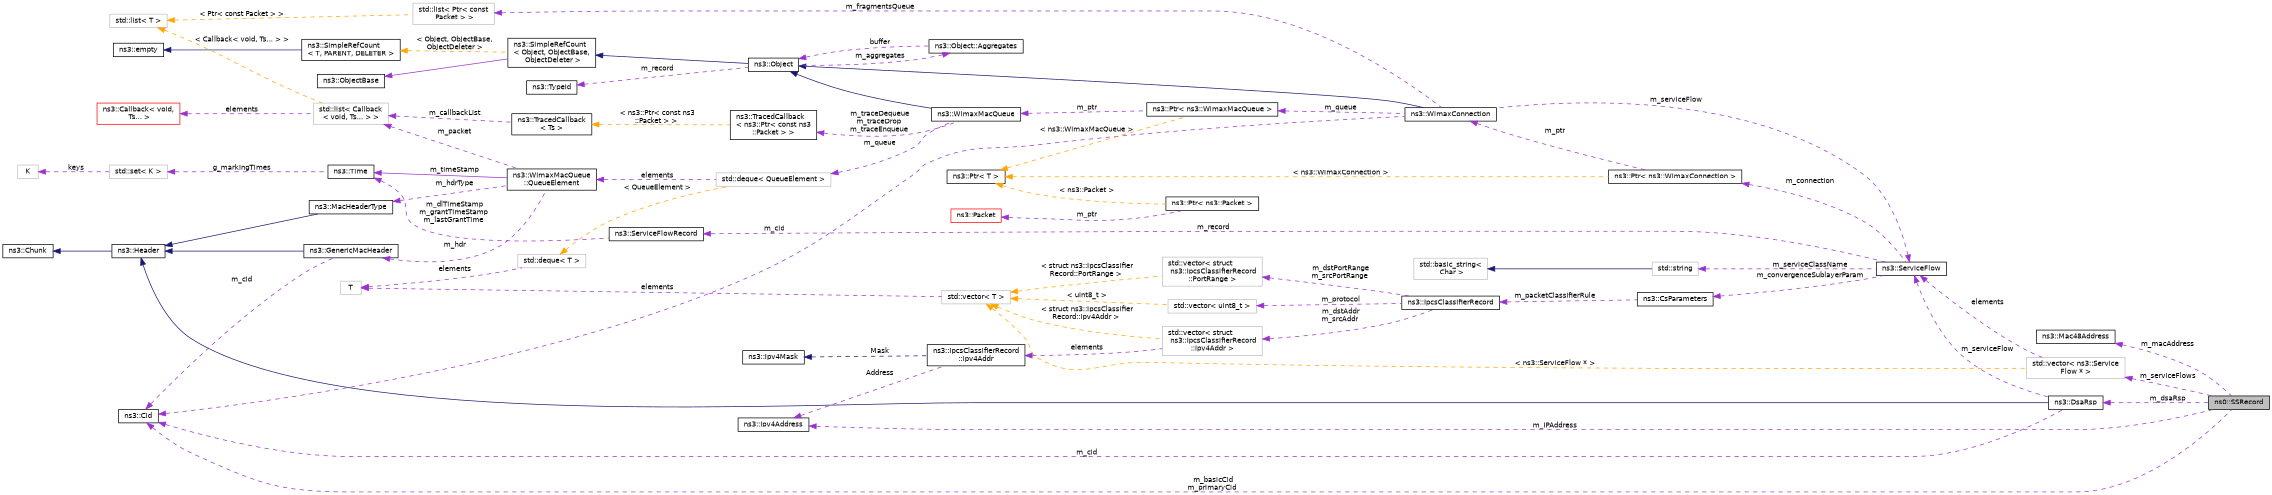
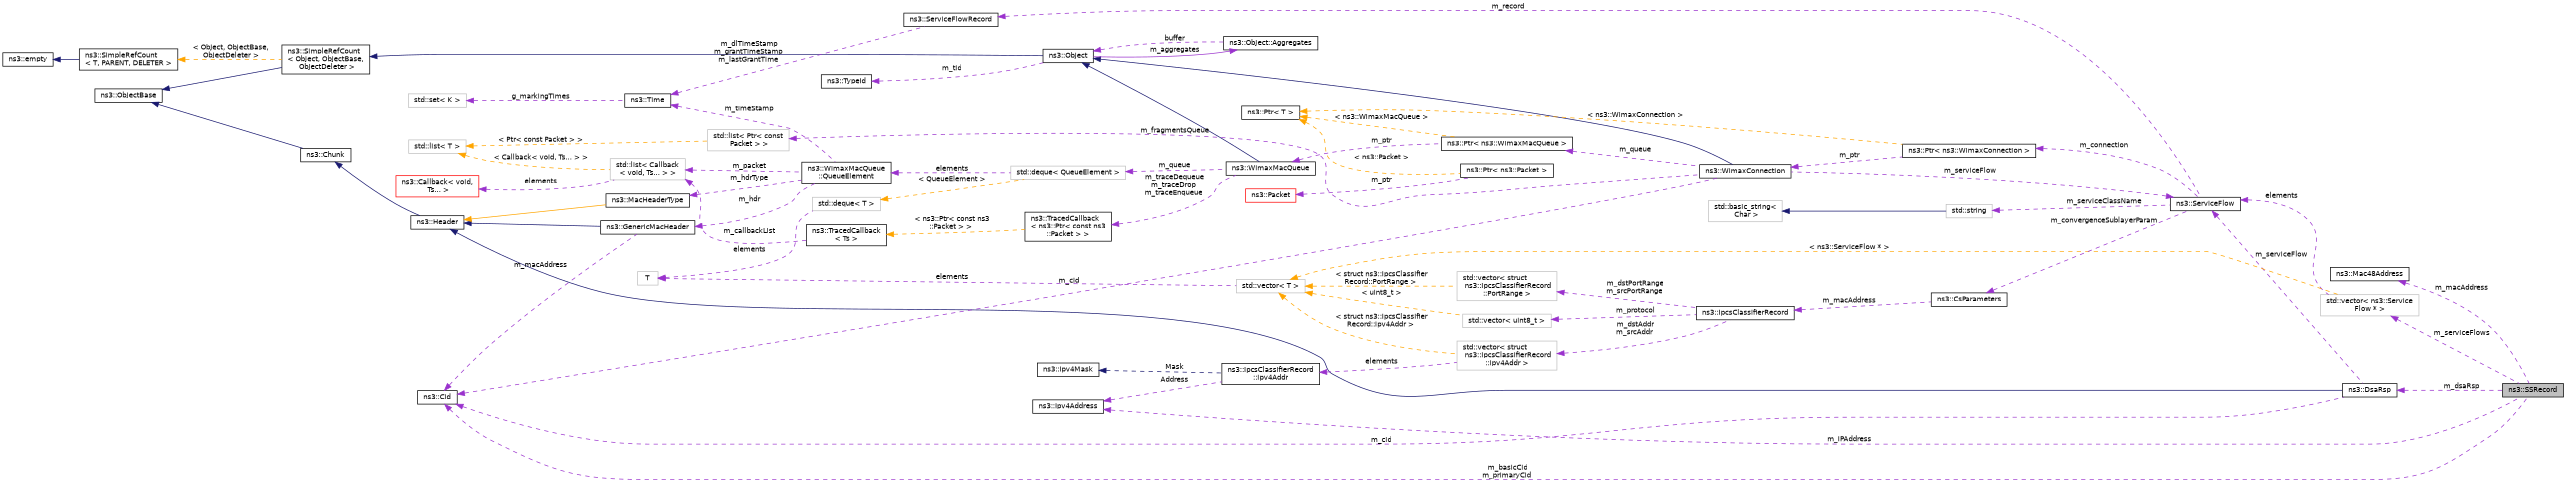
(871, 64) -> (1162, 57)
(450, 67) -> (226, 78)
(656, 69) -> (951, 68)
none -> (231, 126)
(28, 172) -> none
(444, 175) -> (762, 123)
(245, 229) -> (539, 212)
(241, 280) -> (540, 265)
(1554, 296) -> (1848, 301)
(2239, 403) -> (2533, 390)
